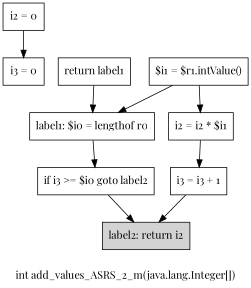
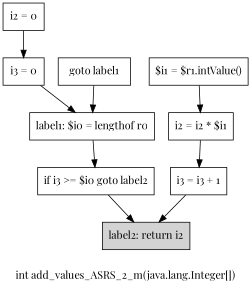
(94, 72) -> (94, 72)
(149, 97) -> (55, 97)
